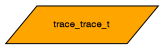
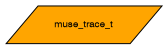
(82, 25) -> (84, 25)
